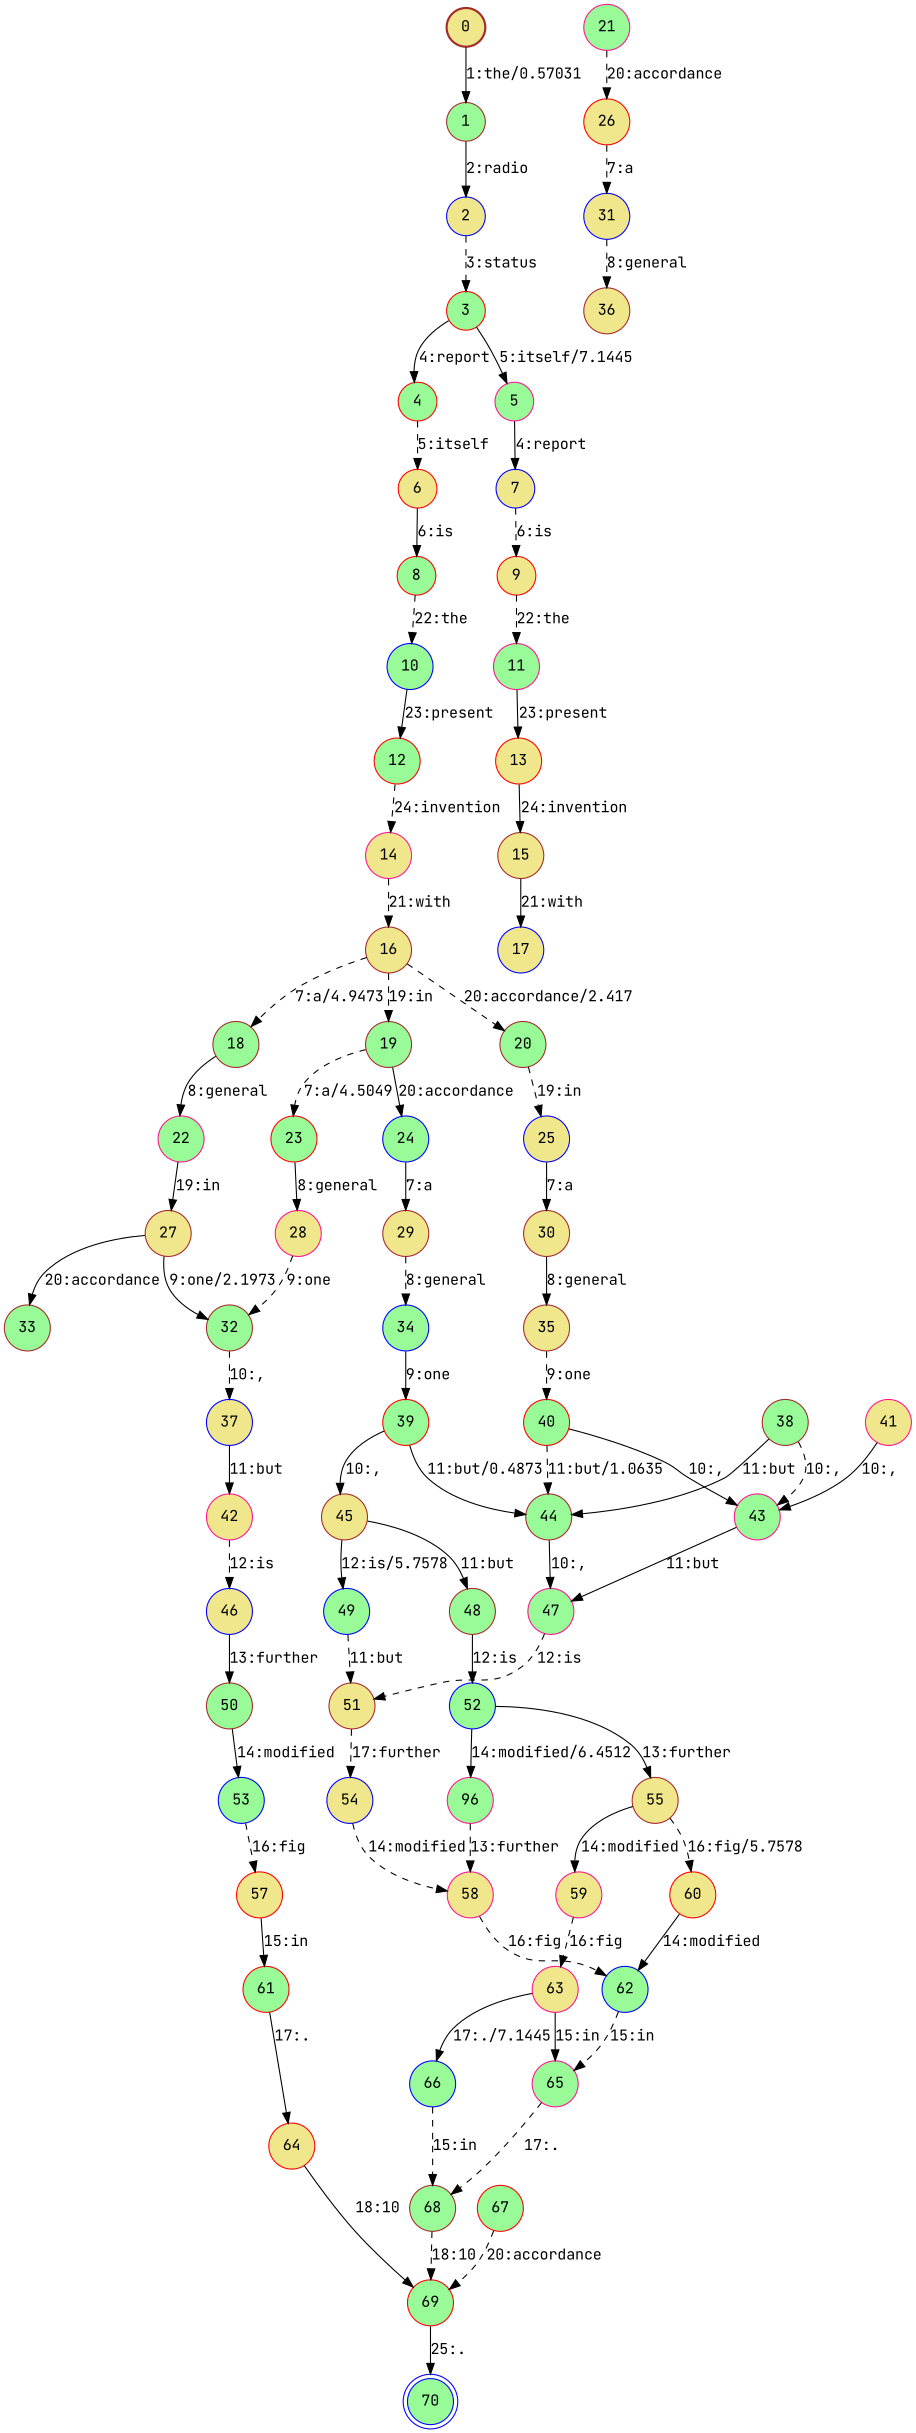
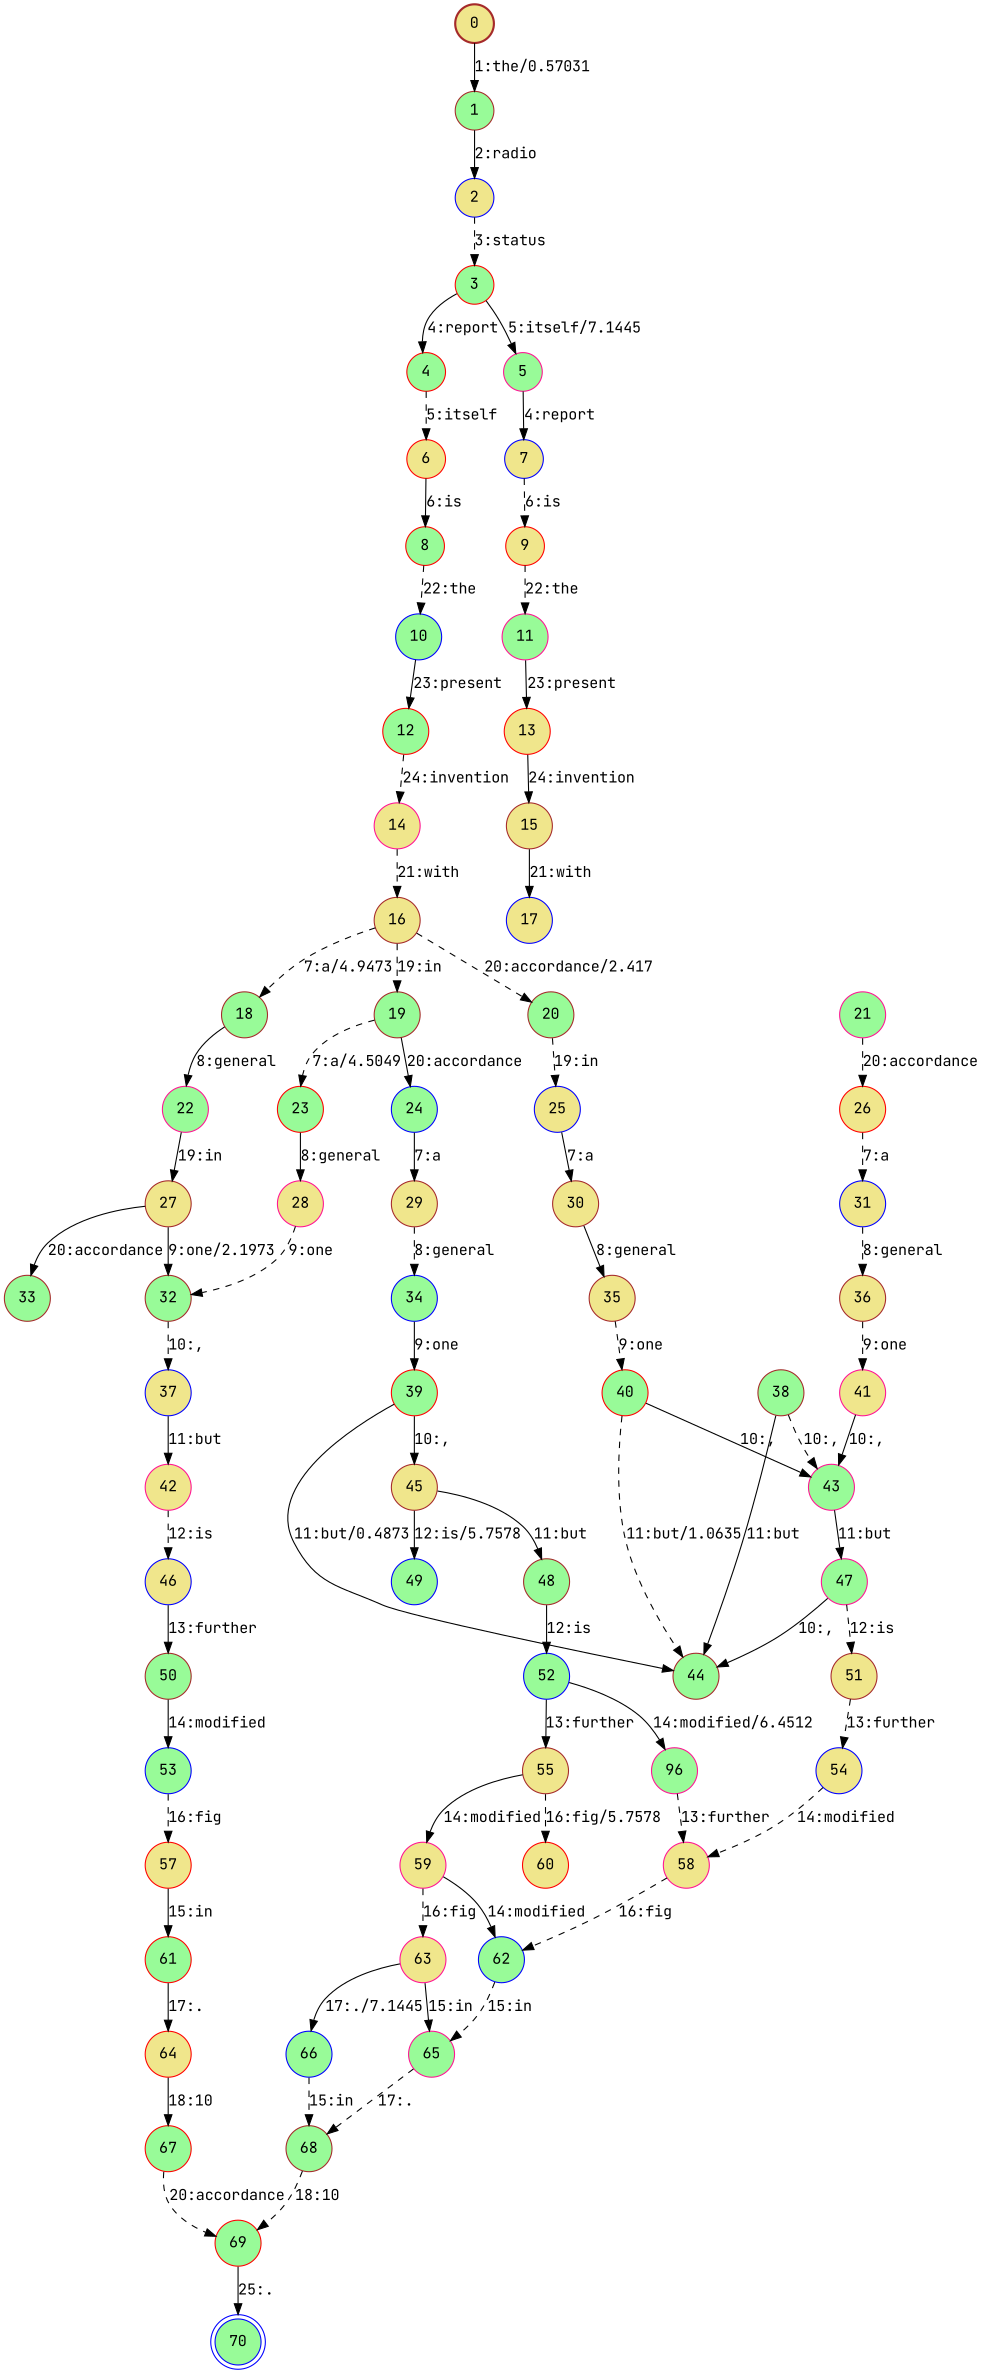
none -> (863, 1340)
(550, 1559) -> (781, 1635)
(349, 1653) -> none
(397, 1753) -> (891, 1723)
(662, 1938) -> (472, 1898)
(351, 2226) -> (168, 2096)
